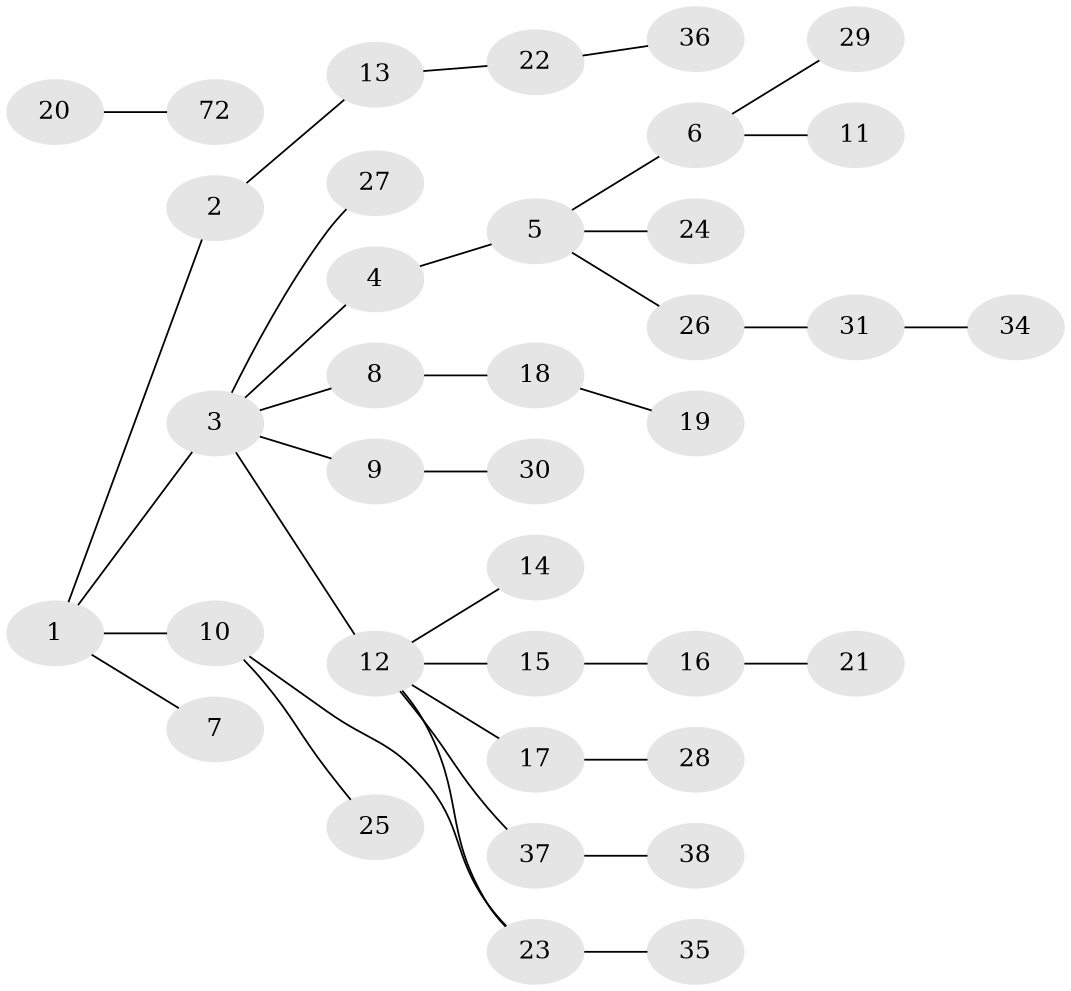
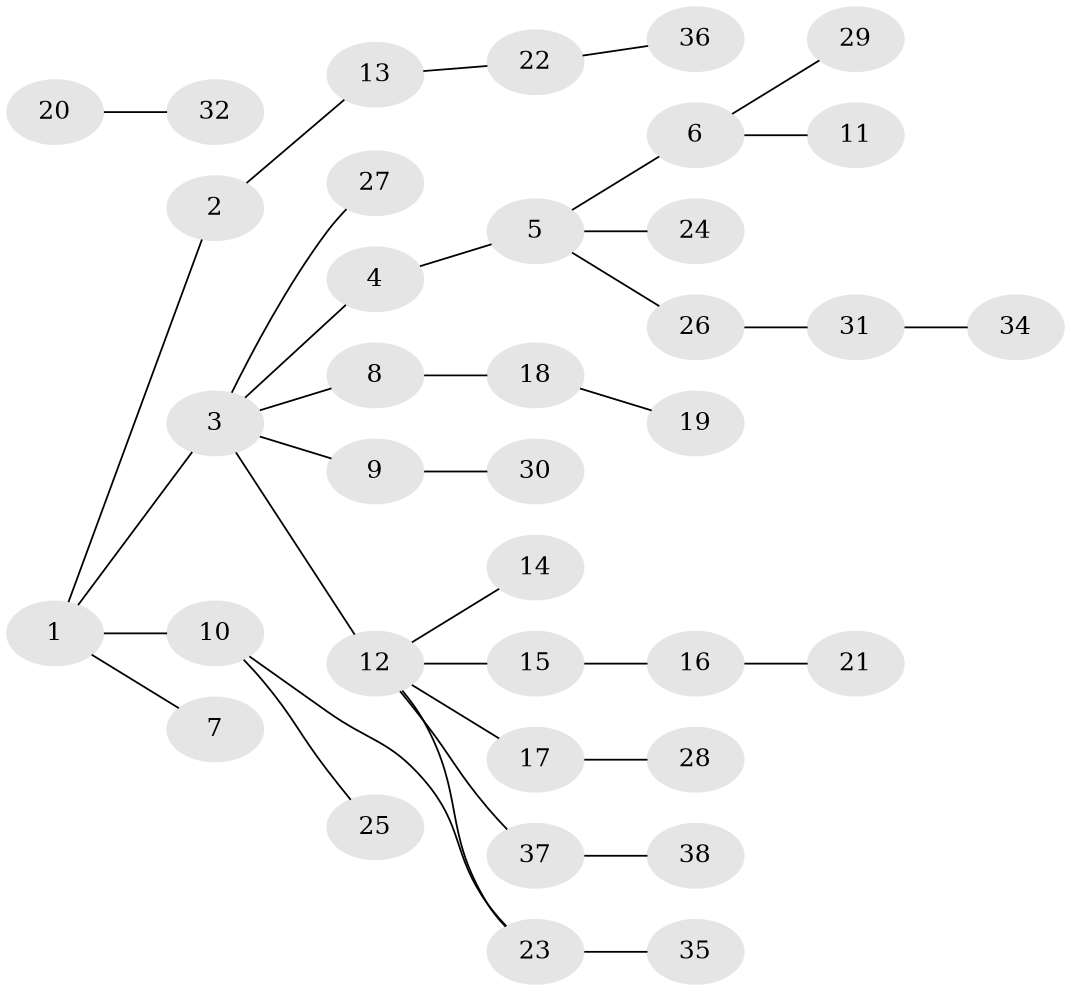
(215, 112) -> (215, 112)
